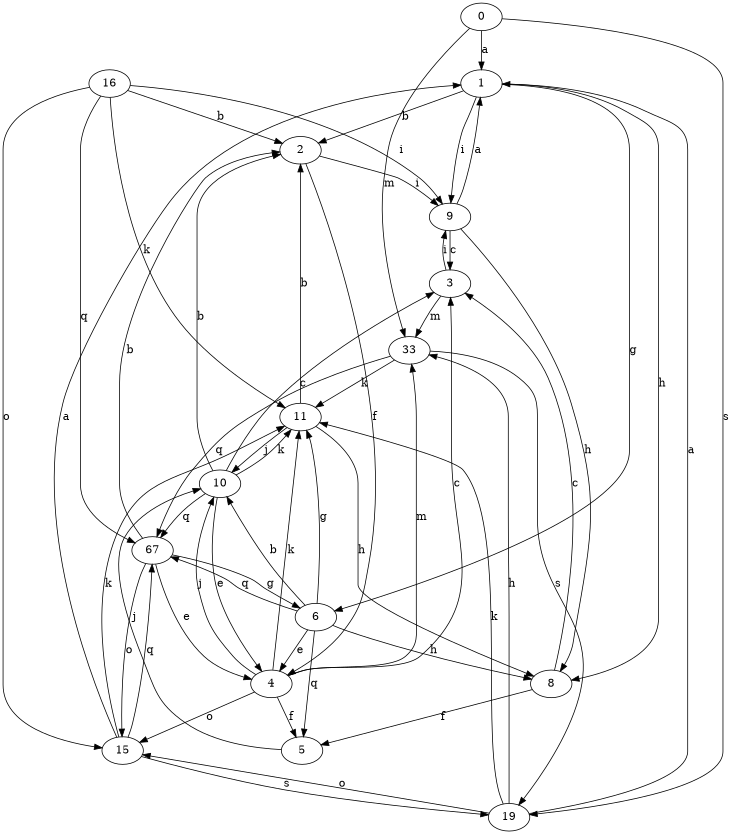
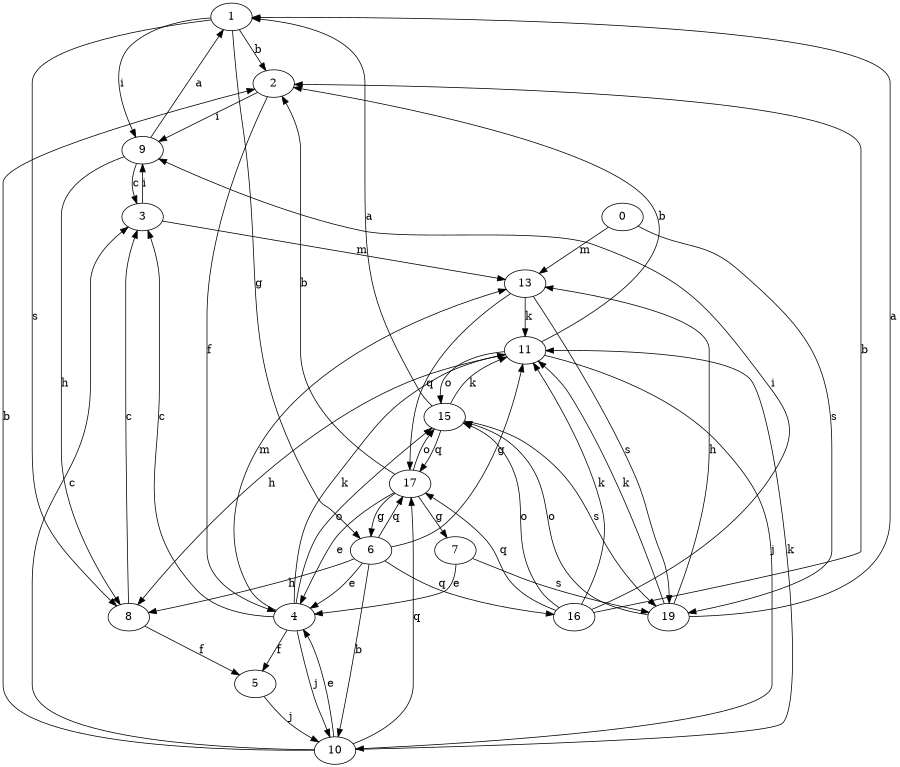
(481, 46) -> none
(409, 350) -> (525, 284)
none -> (463, 363)
(662, 384) -> (35, 317)
(153, 550) -> (410, 484)
none -> (455, 550)
(309, 680) -> (462, 597)
